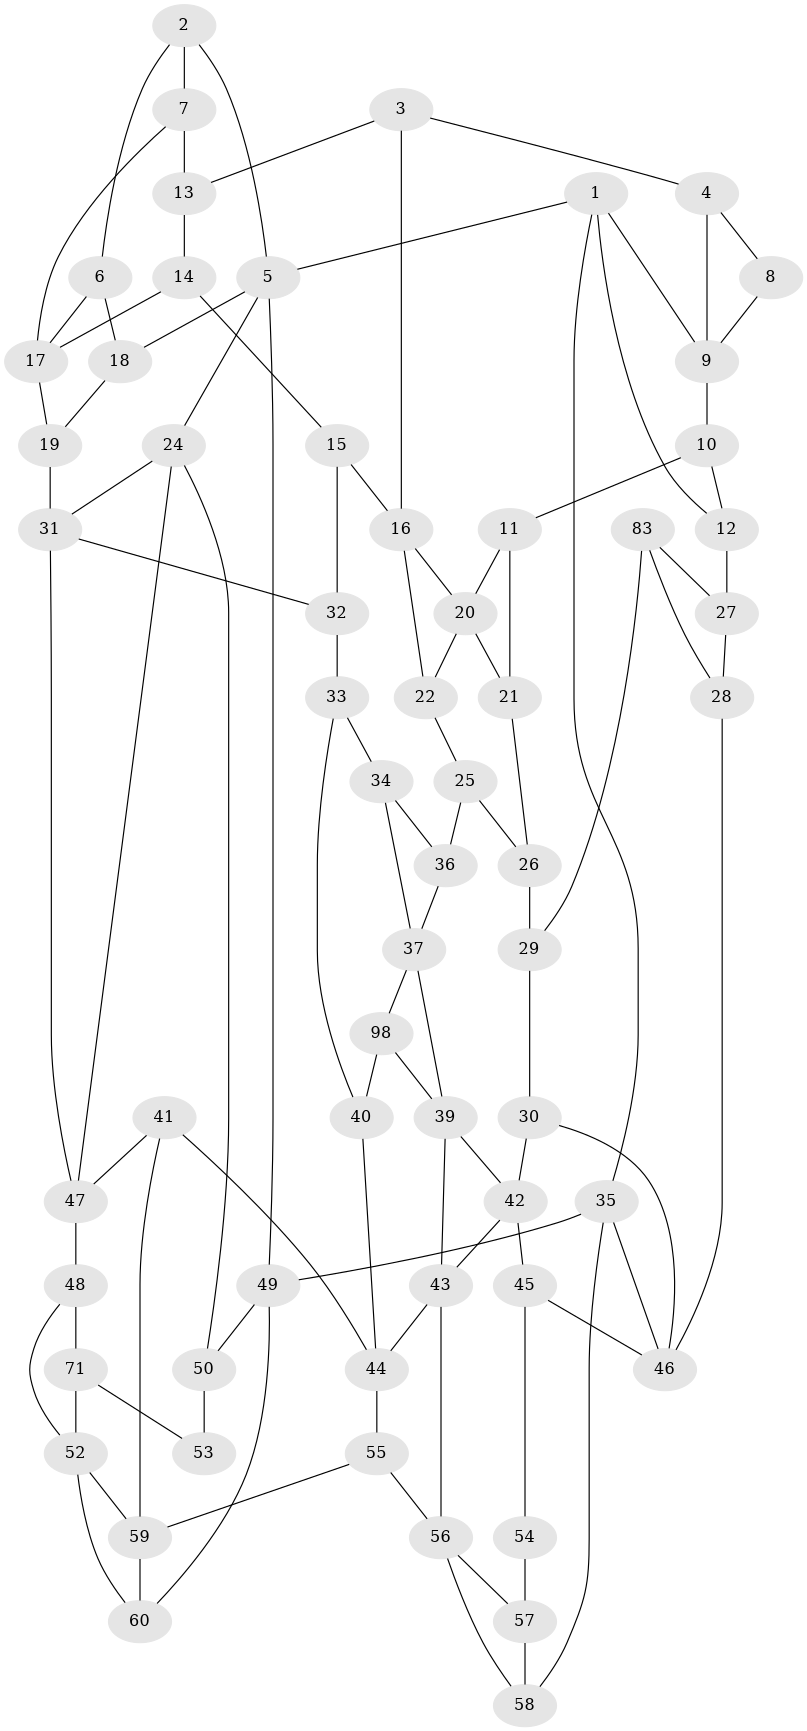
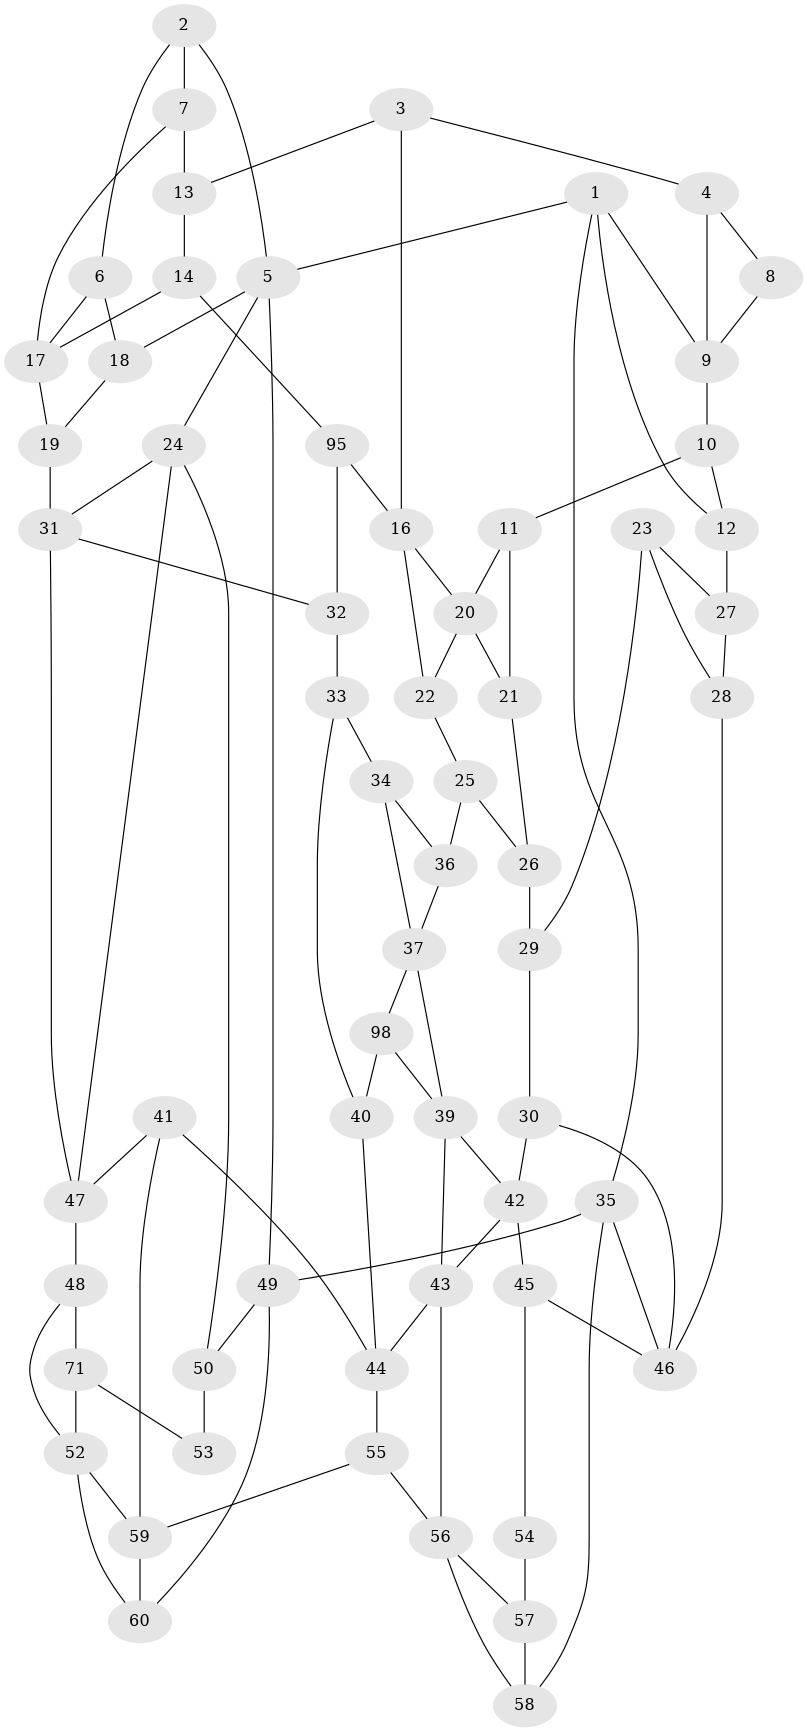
(337, 446) -> (337, 446)
(643, 530) -> (643, 530)
